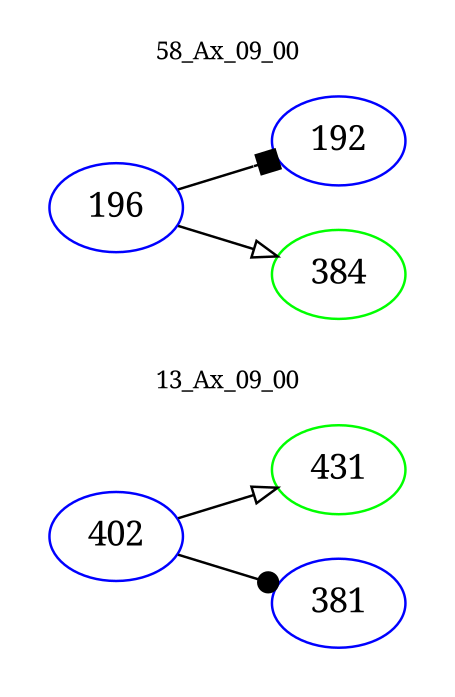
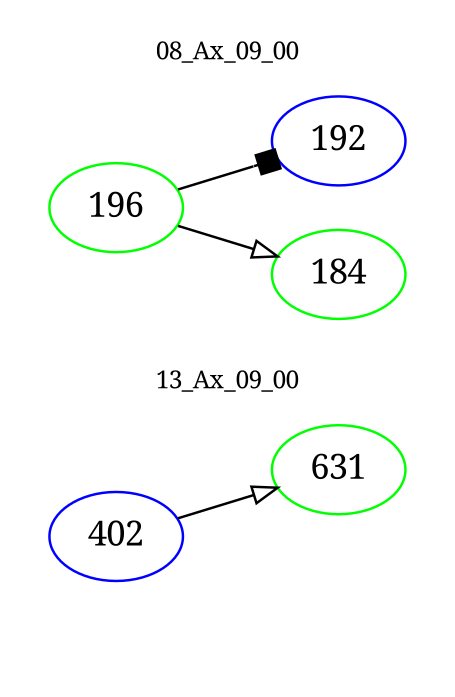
(227, 53) -> (227, 53)
(116, 208) -> (116, 208)
(339, 274) -> (339, 274)
(339, 470) -> (339, 470)
(339, 603) -> none
